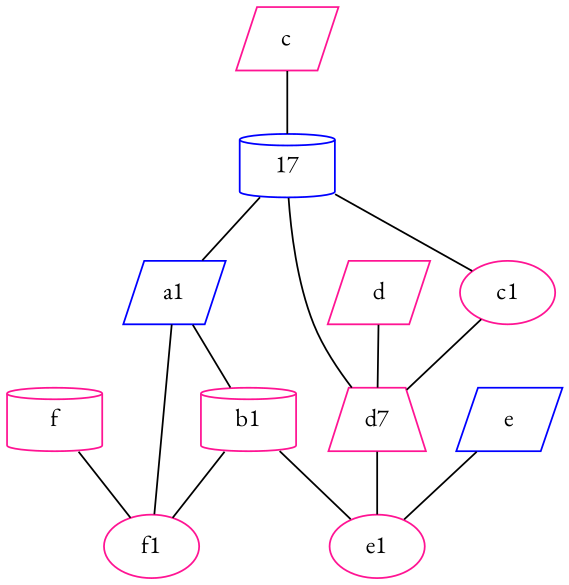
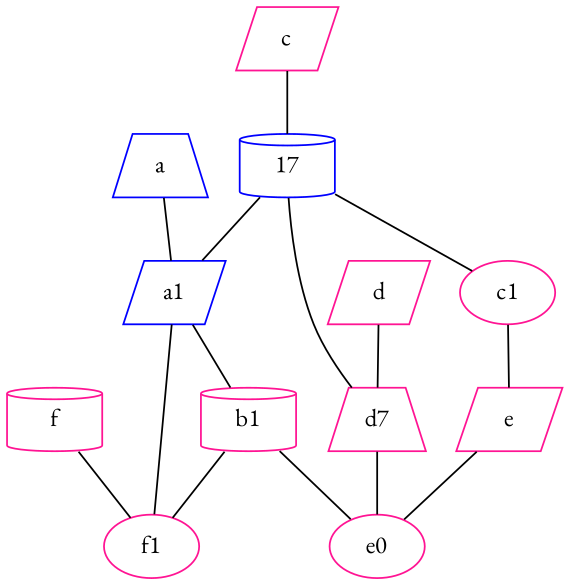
none -> (160, 166)
(444, 355) -> (508, 356)
(509, 419) -> (509, 419)
(377, 546) -> (377, 546)
